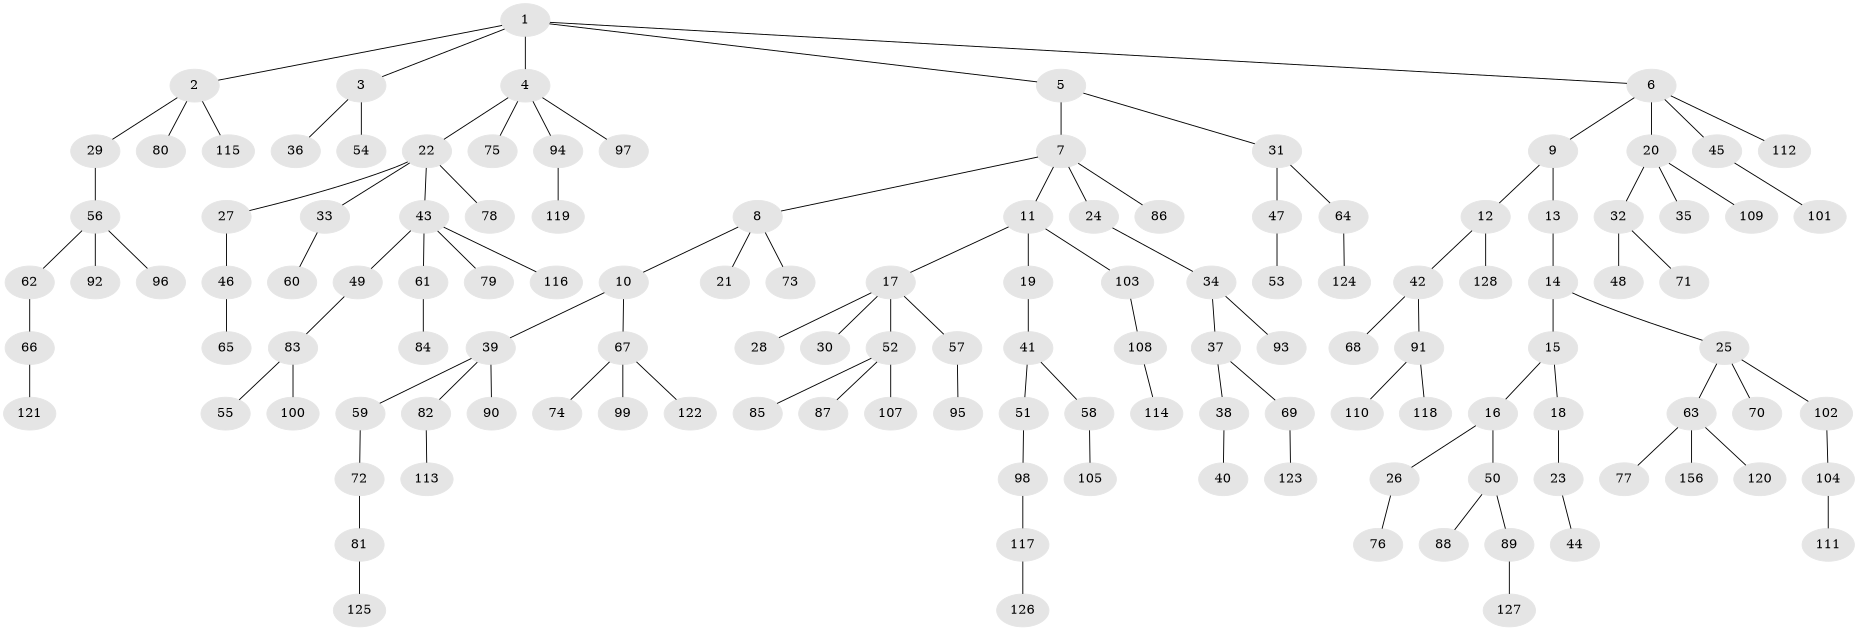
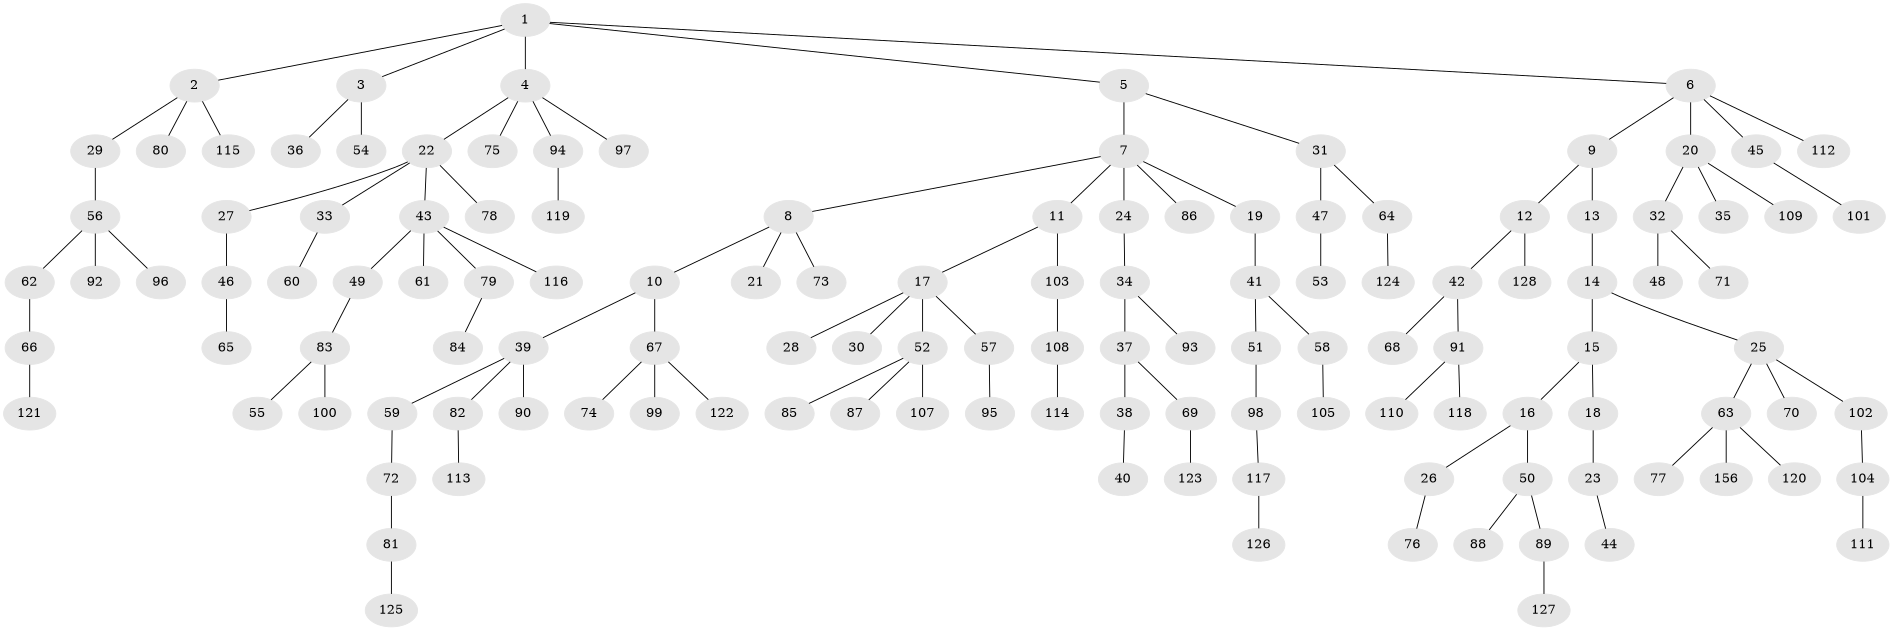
(1028, 250) -> (1190, 184)
(423, 315) -> (473, 315)
